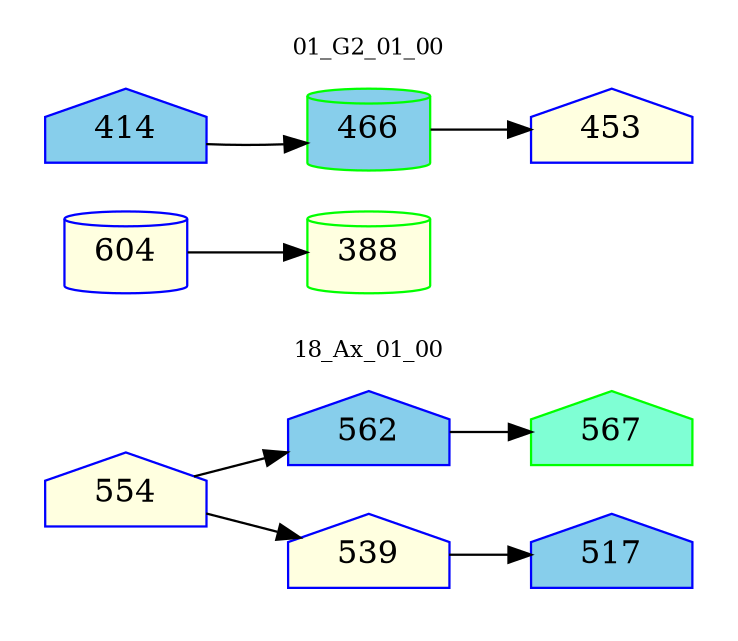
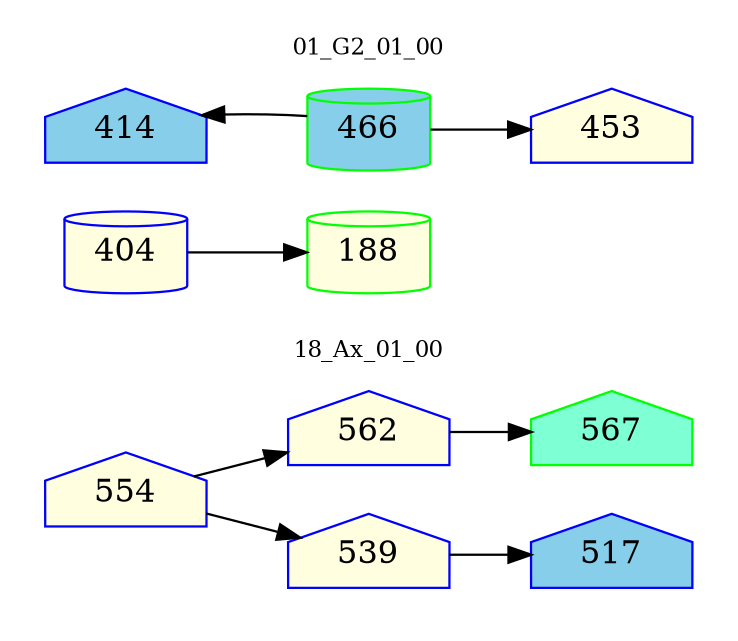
(245, 145) -> (266, 114)
(126, 252) -> (126, 252)
(369, 252) -> (369, 252)
(369, 432) -> (369, 432)
